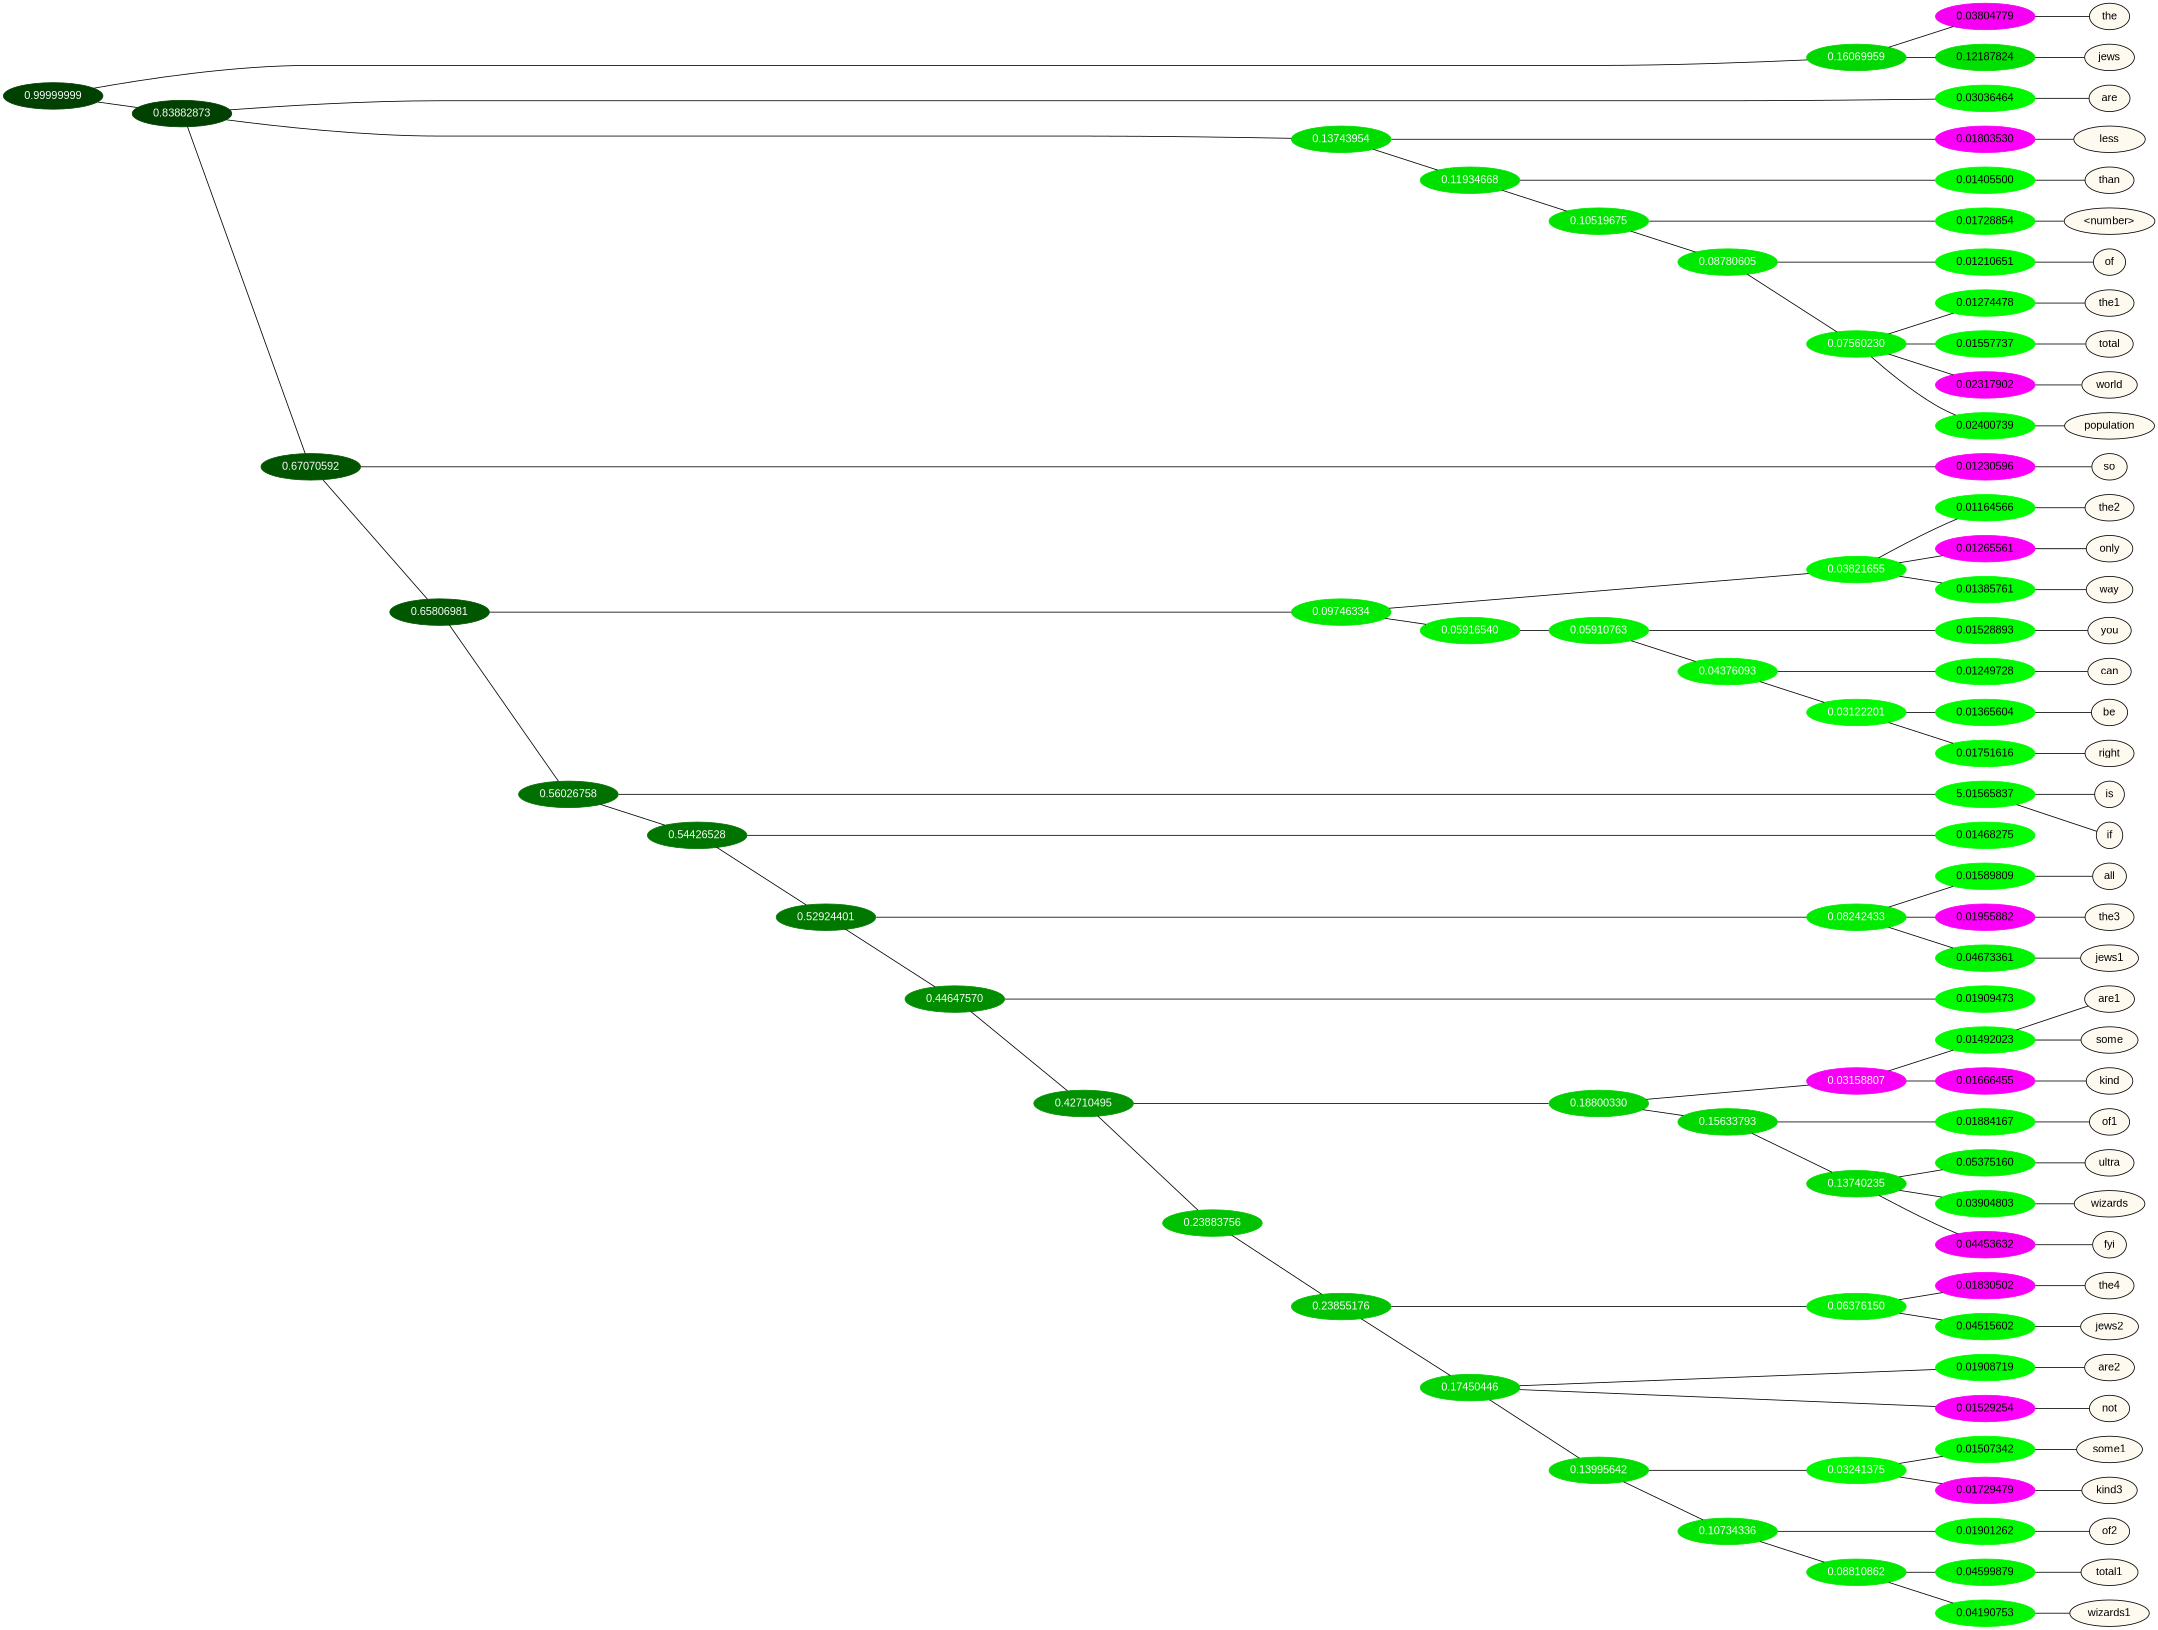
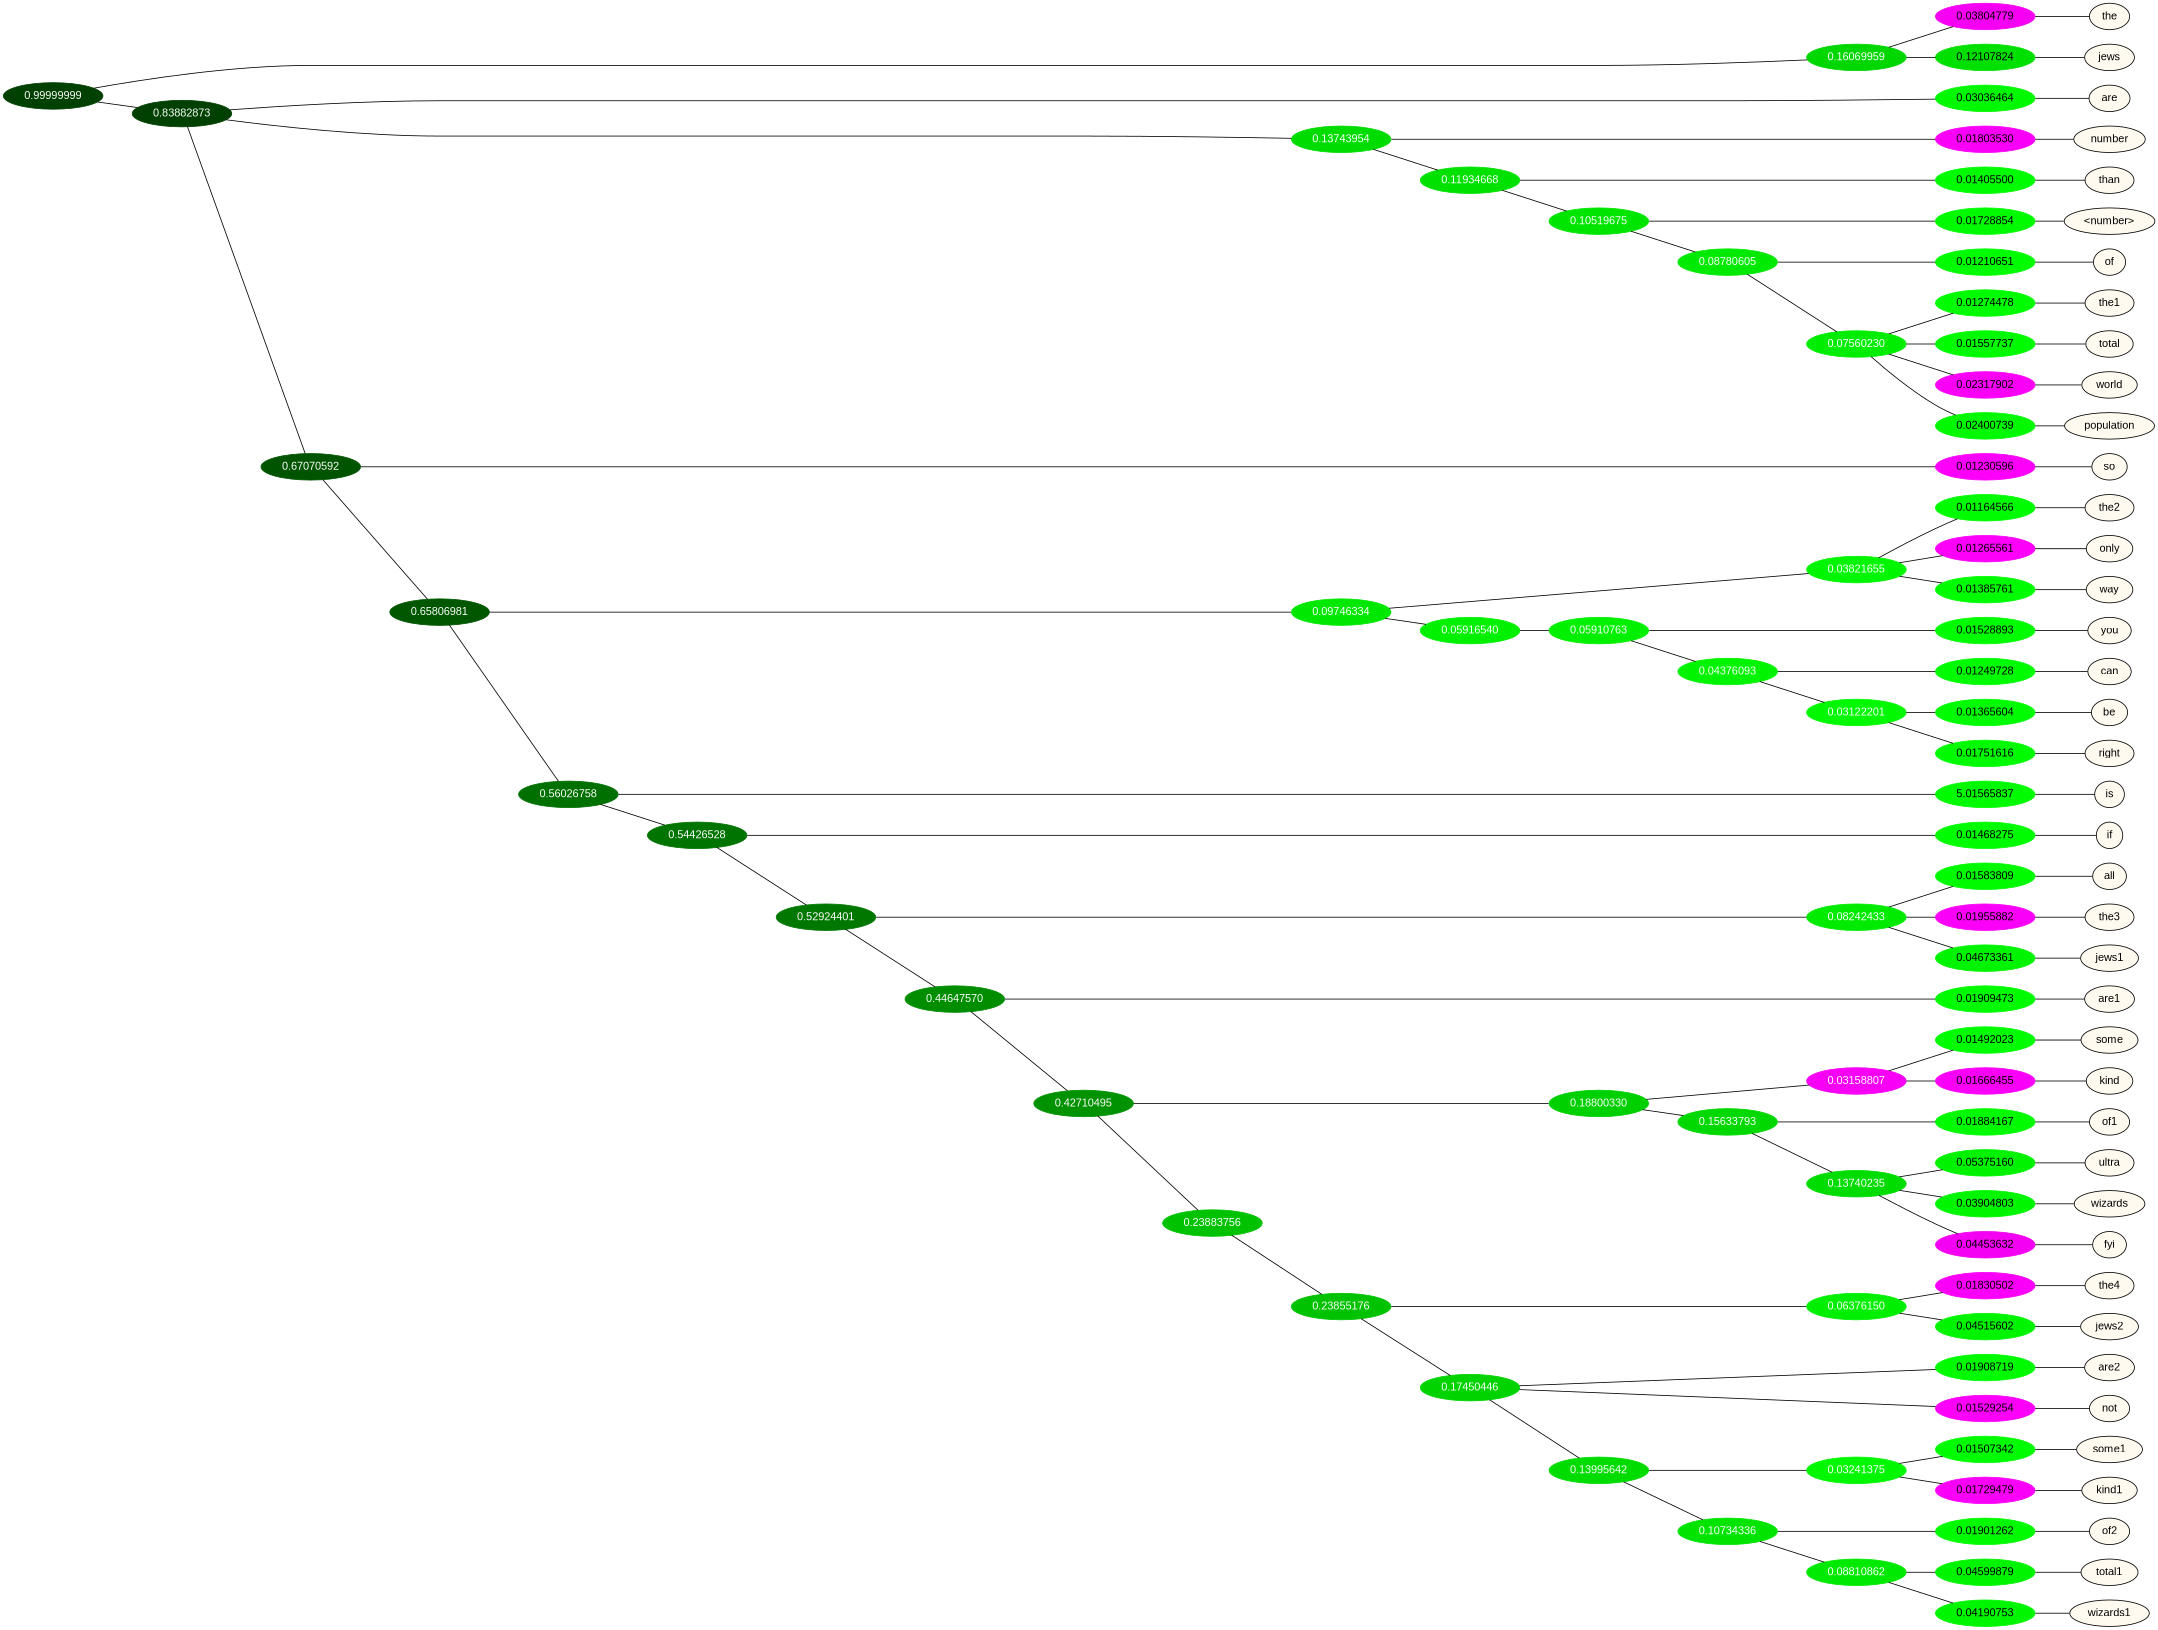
(1985, 57) -> (1985, 57)
(2110, 139) -> (2110, 139)
(2057, 818) -> (2066, 835)
(1985, 876) -> (1985, 876)
(2052, 1018) -> (2060, 999)
(2110, 1490) -> (2110, 1490)
